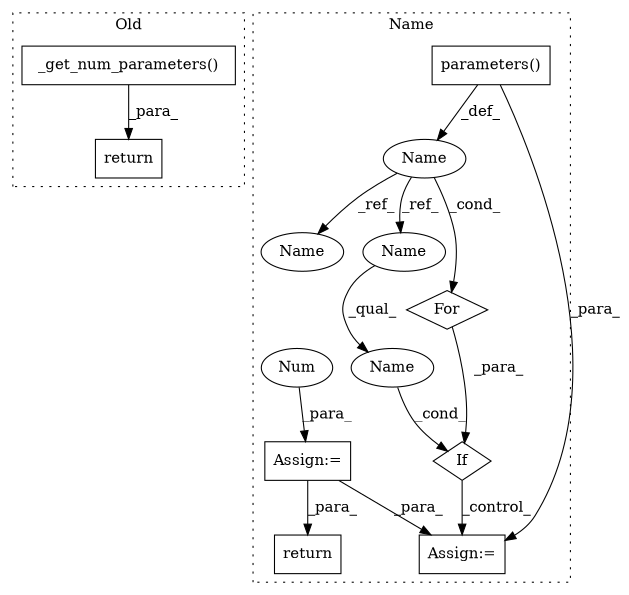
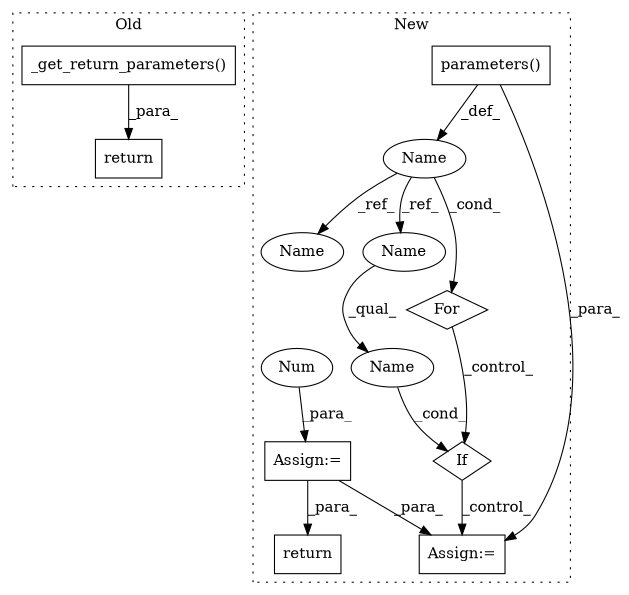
(412, 25) -> (412, 25)
(129, 65) -> (129, 65)
(499, 368) -> (499, 368)
